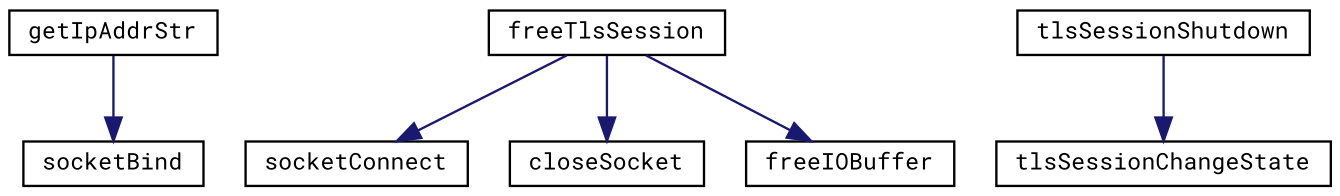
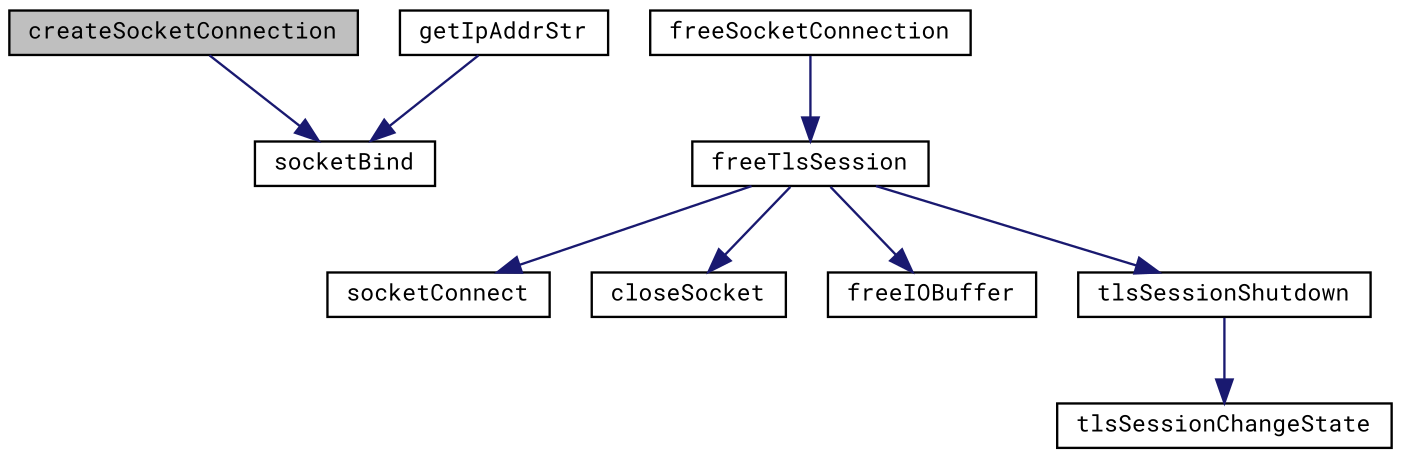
none -> (184, 33)
none -> (810, 33)
none -> (1006, 226)
